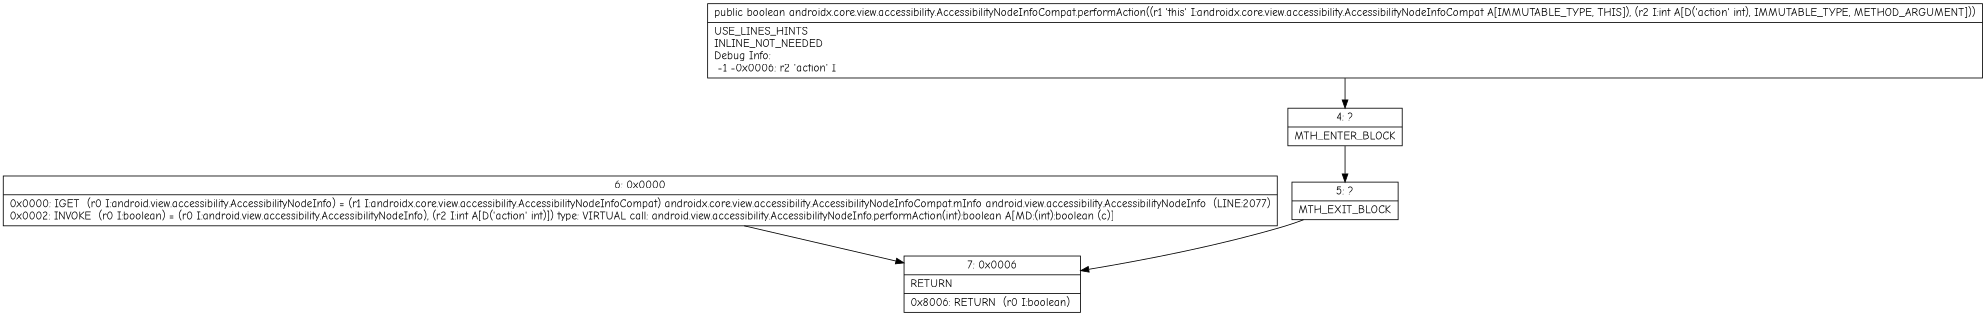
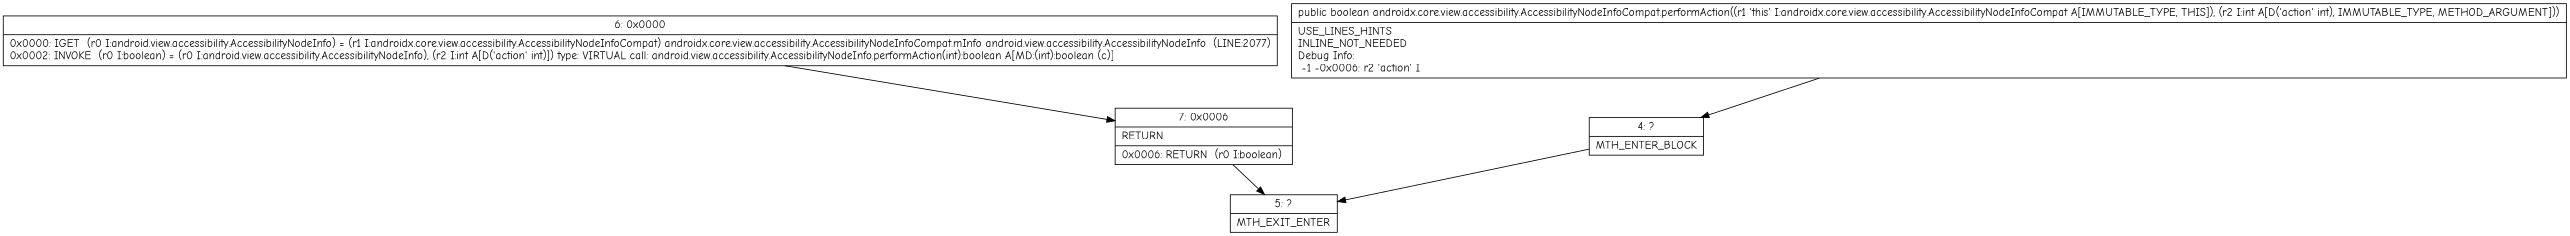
(1345, 210) -> (1284, 223)
(1197, 248) -> (1246, 177)
(992, 303) -> (1204, 155)
